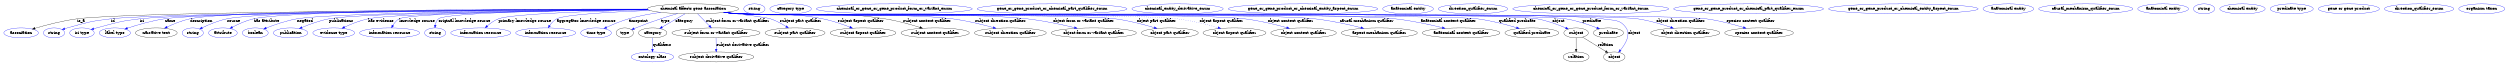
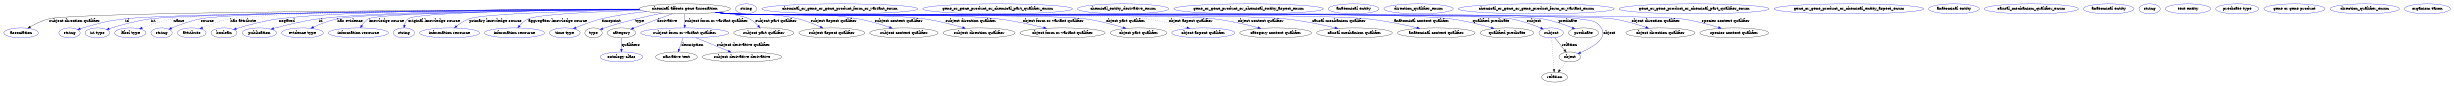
(791, 9) -> none
(2242, 9) -> (2188, 9)
(406, 10) -> (681, 44)
(439, 11) -> (420, 11)
(387, 12) -> (390, 11)
(872, 17) -> (847, 17)
(81, 21) -> (74, 21)
(341, 21) -> (321, 21)
(684, 21) -> (667, 21)
(1558, 21) -> (1534, 21)
(716, 33) -> (685, 33)
(1234, 33) -> (1203, 33)
(1304, 33) -> (1276, 33)
(1379, 33) -> (1354, 33)
(1576, 33) -> (1551, 33)
(1576, 44) -> (1553, 54)
(716, 57) -> (742, 57)
none -> (1563, 66)
